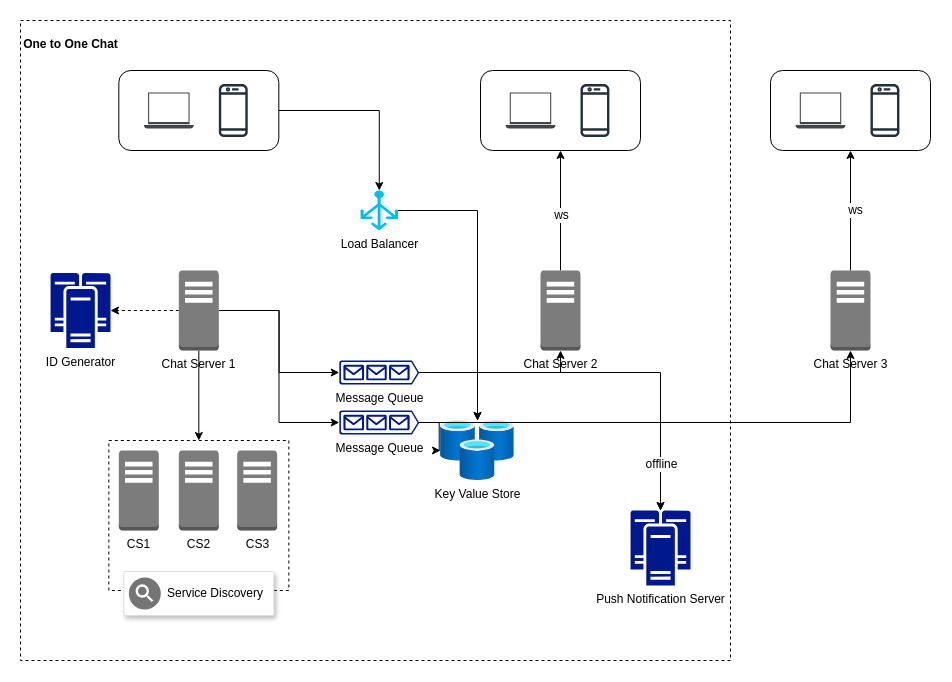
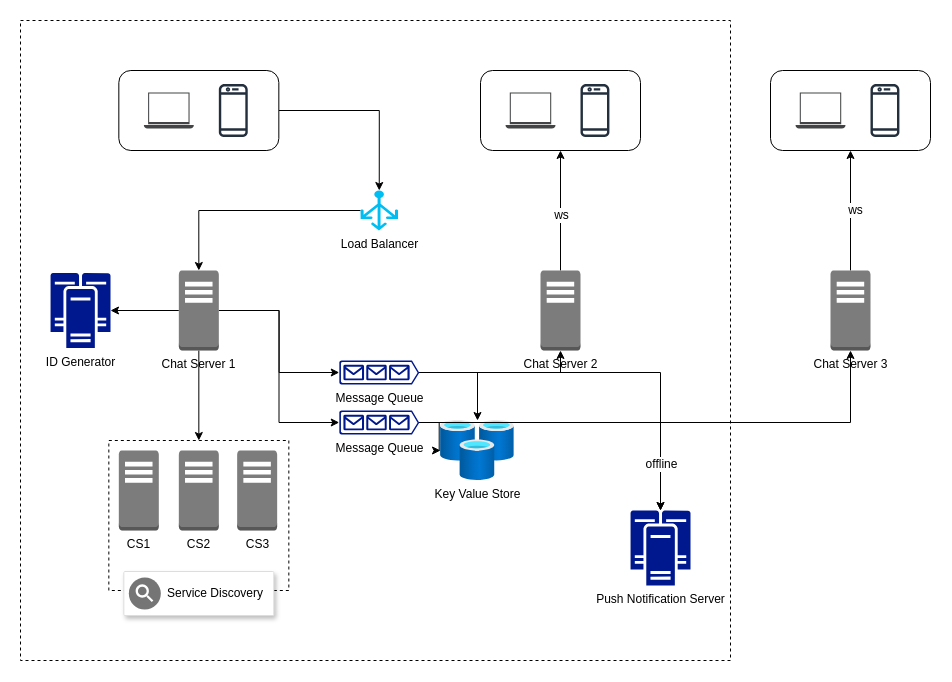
(71, 41) -> none
(478, 251) -> (253, 211)
(147, 311) -> (147, 311)
